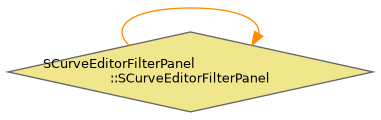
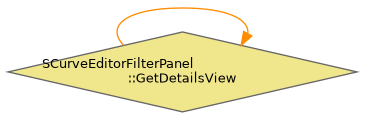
(190, 72) -> (182, 72)
